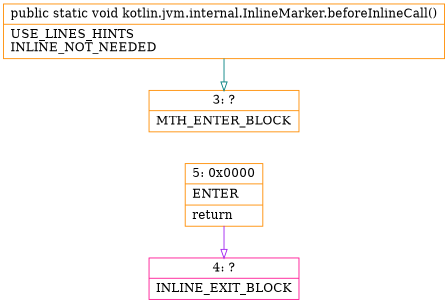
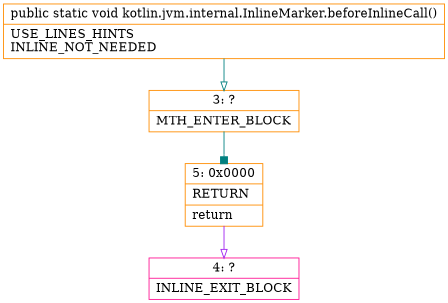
none -> (224, 143)
(216, 194) -> (221, 194)
